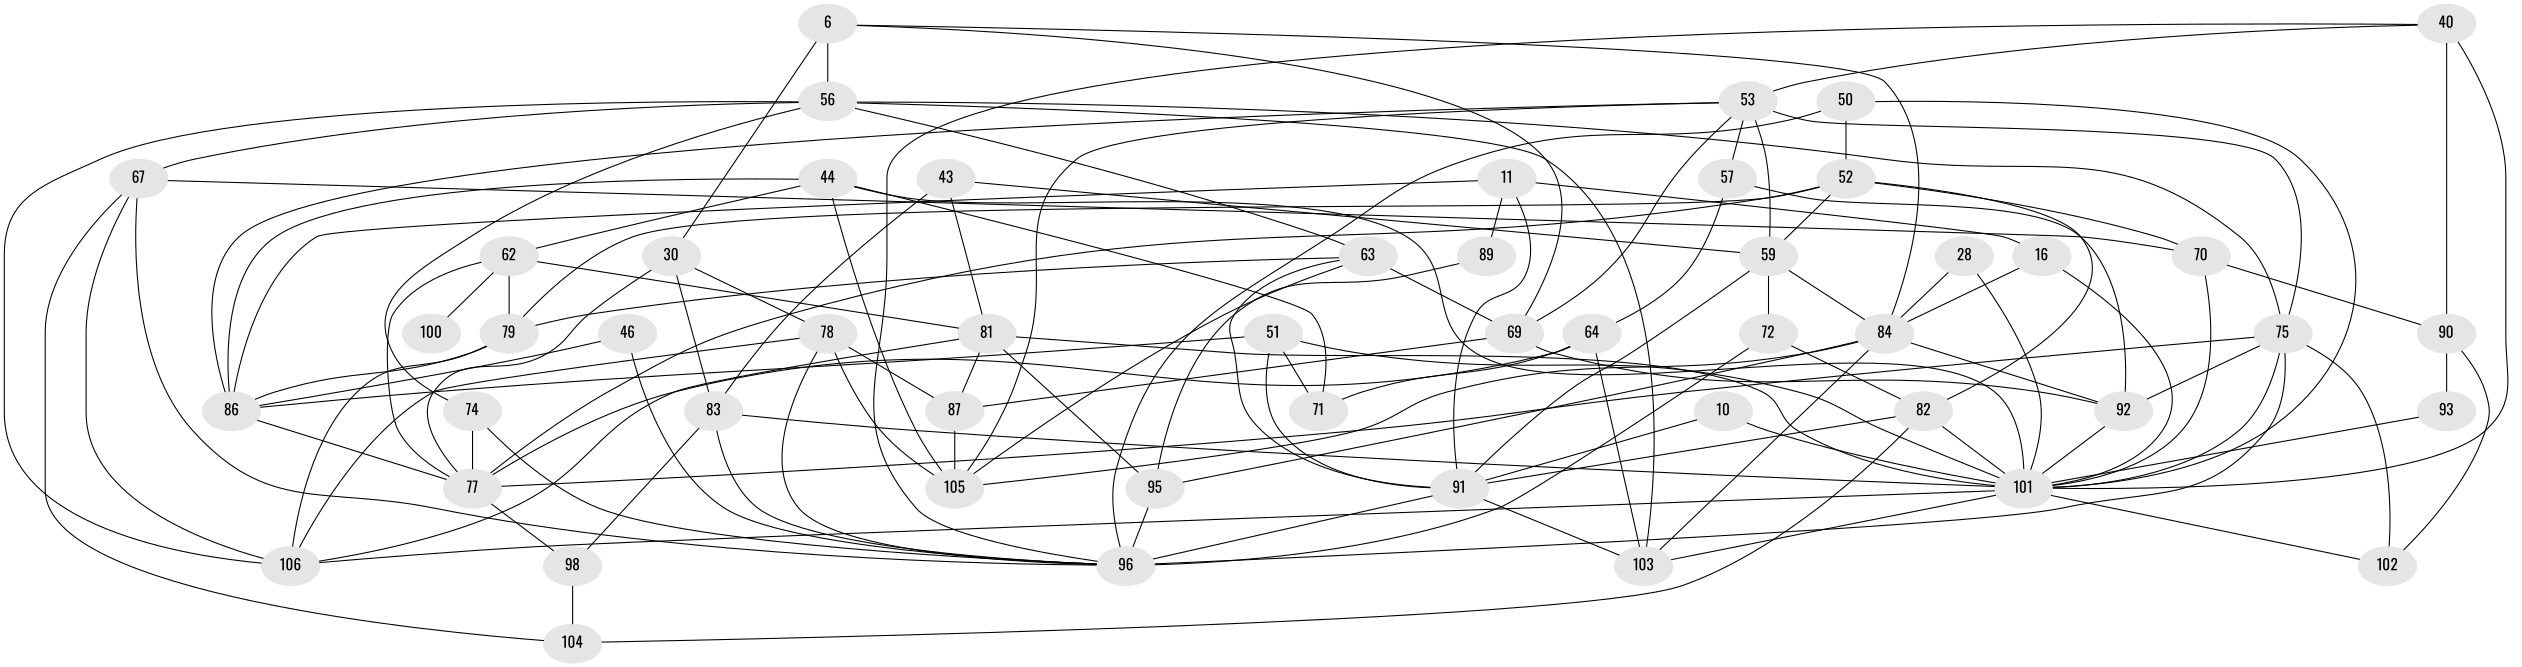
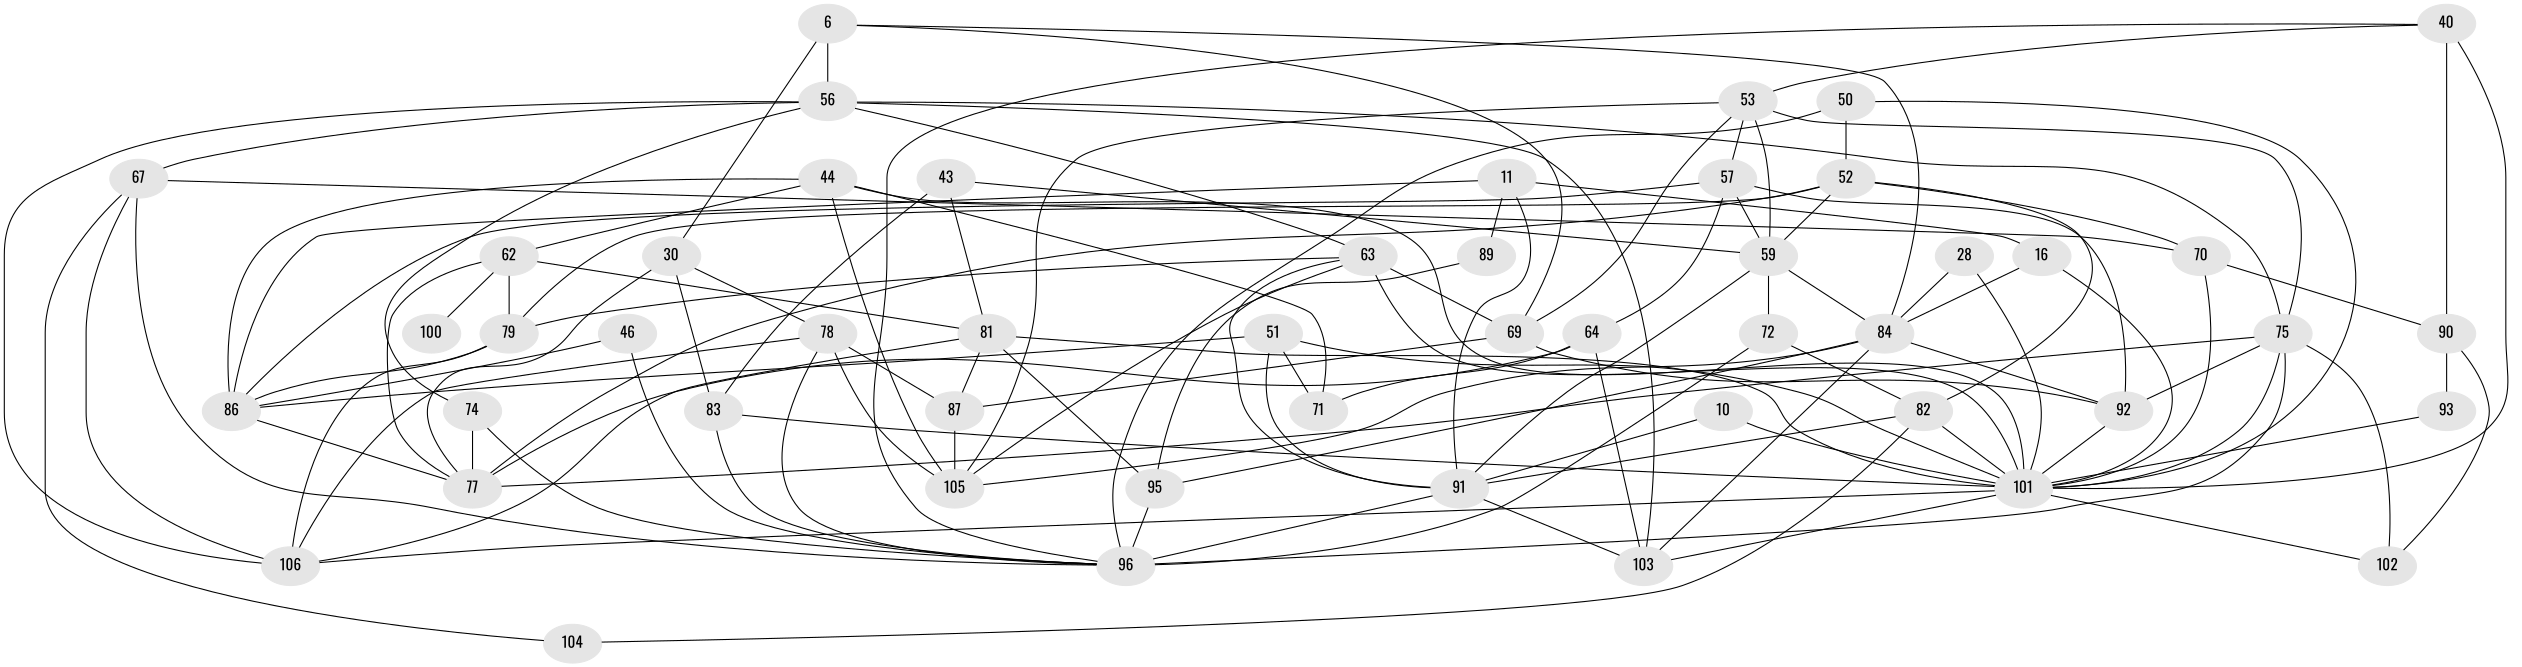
(892, 136) -> (946, 207)
none -> (1748, 217)
none -> (1699, 371)
(573, 566) -> none
